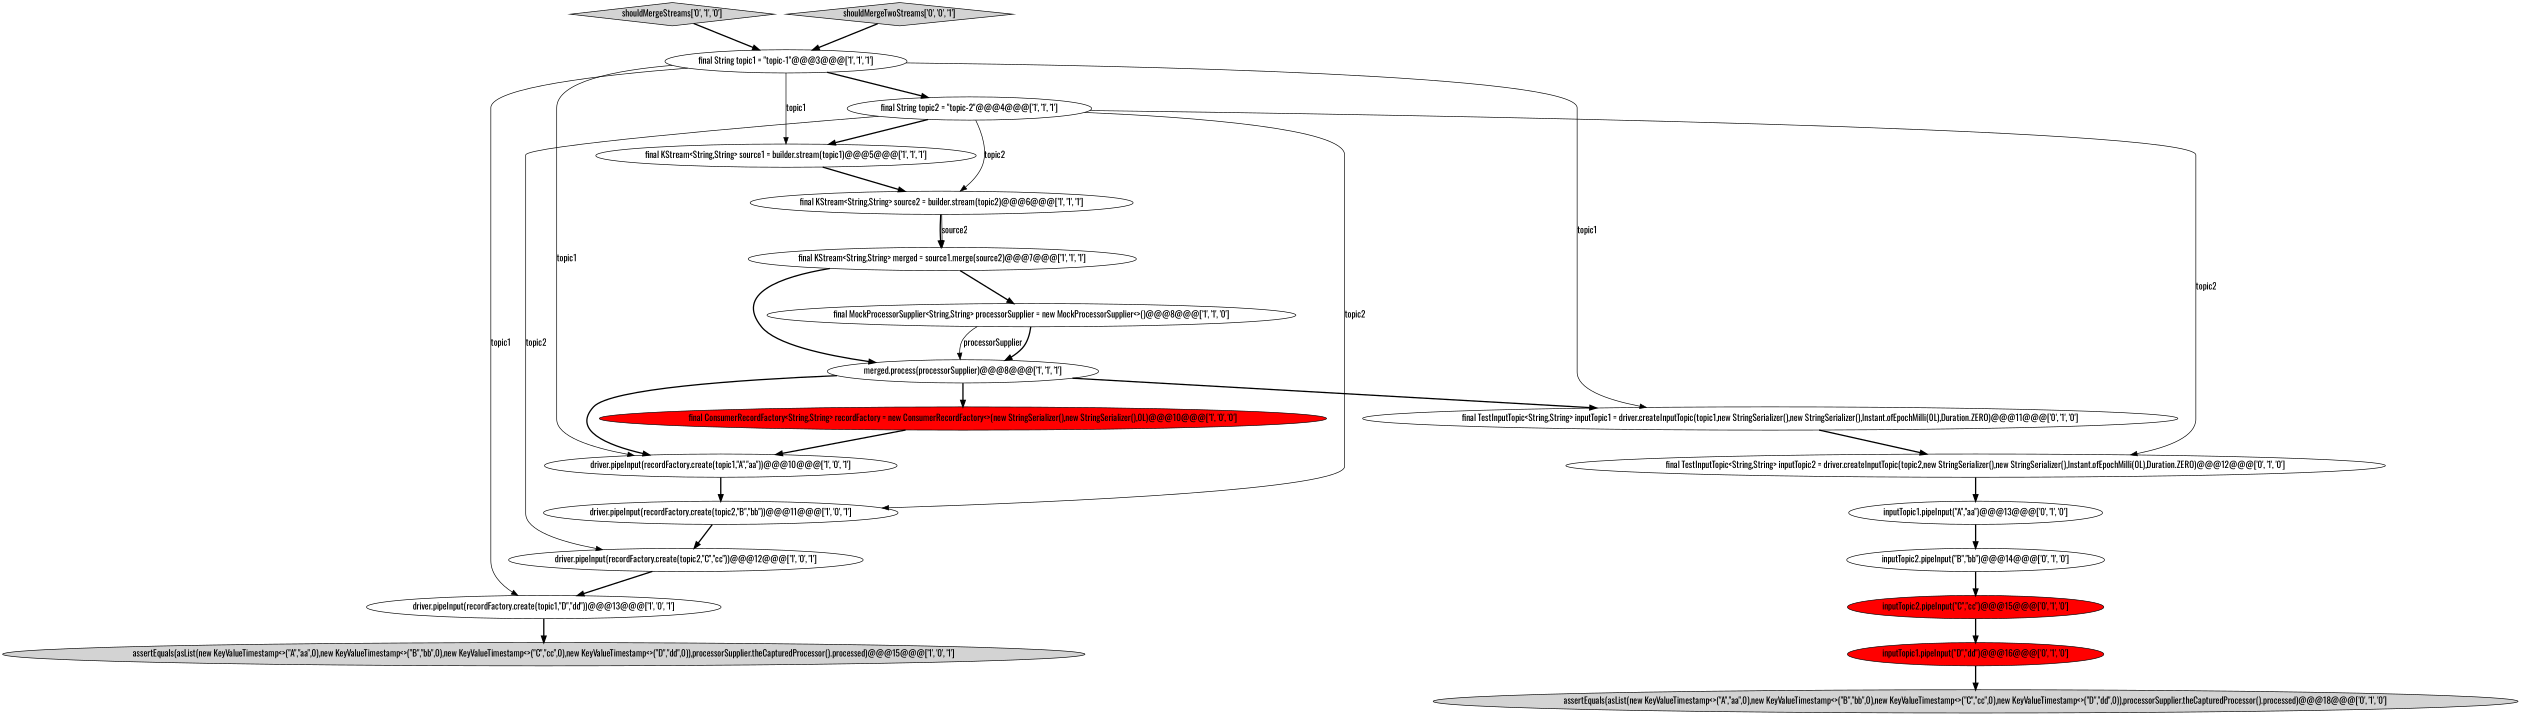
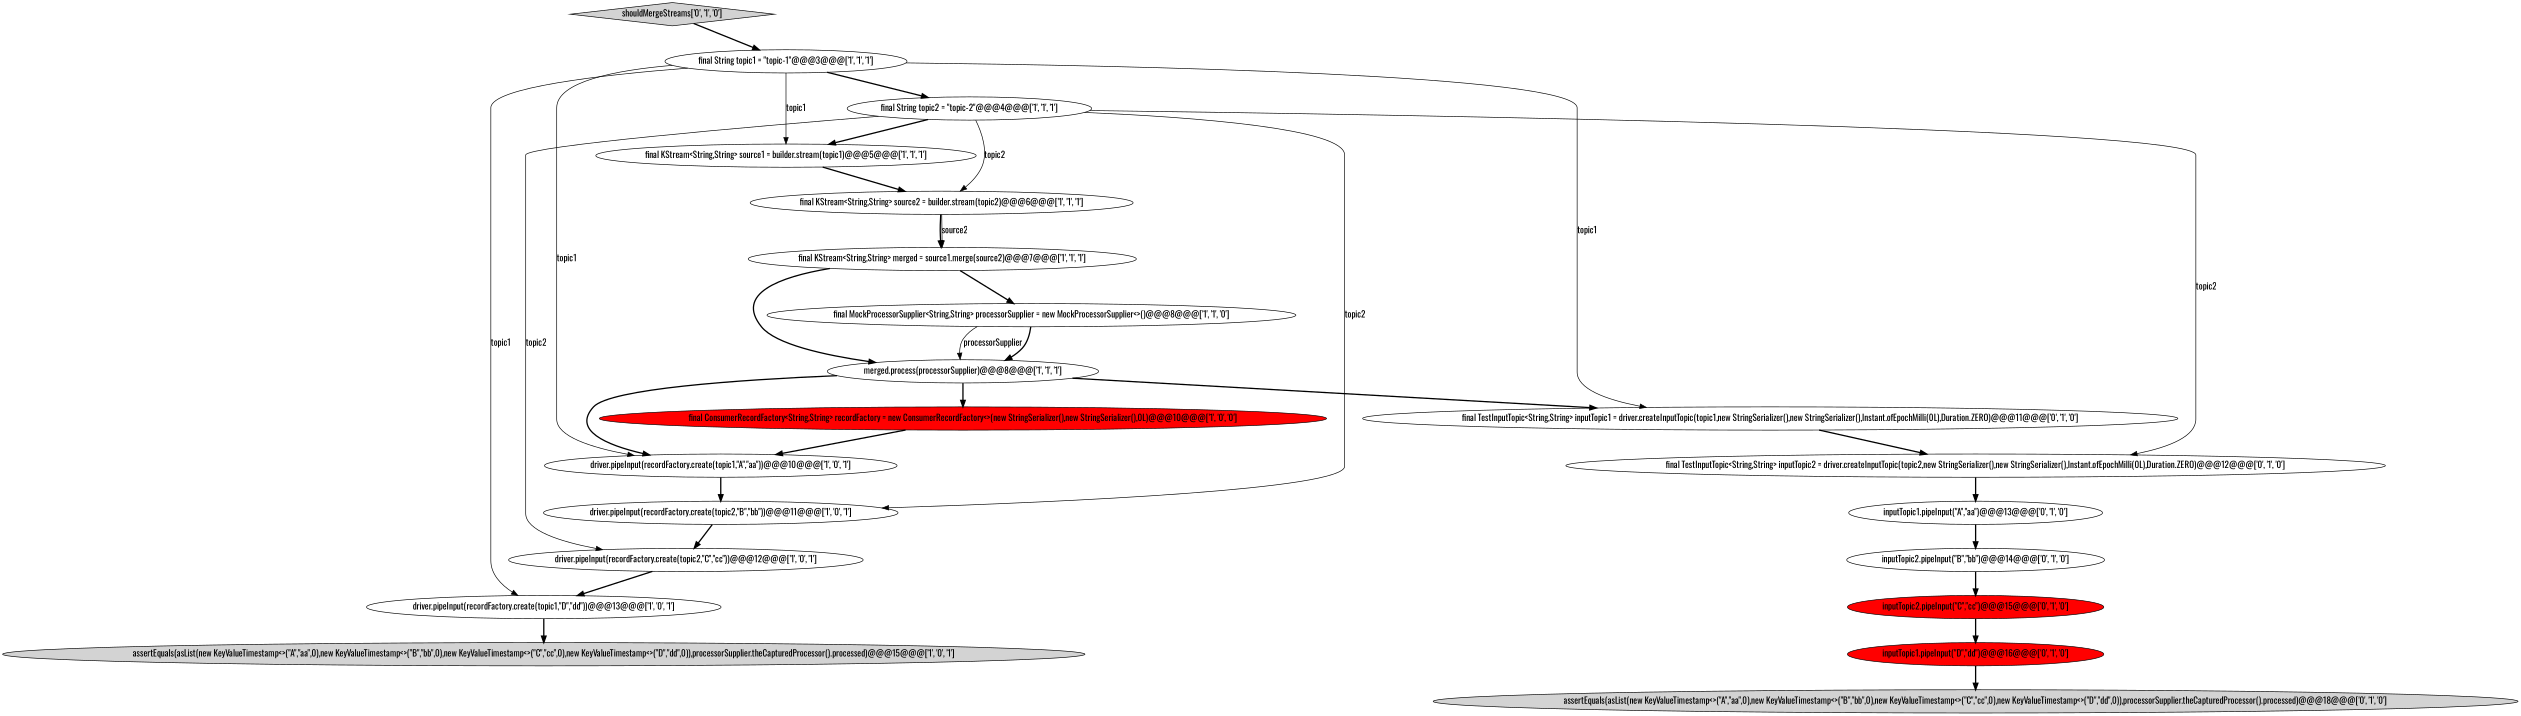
(900, 14) -> none
